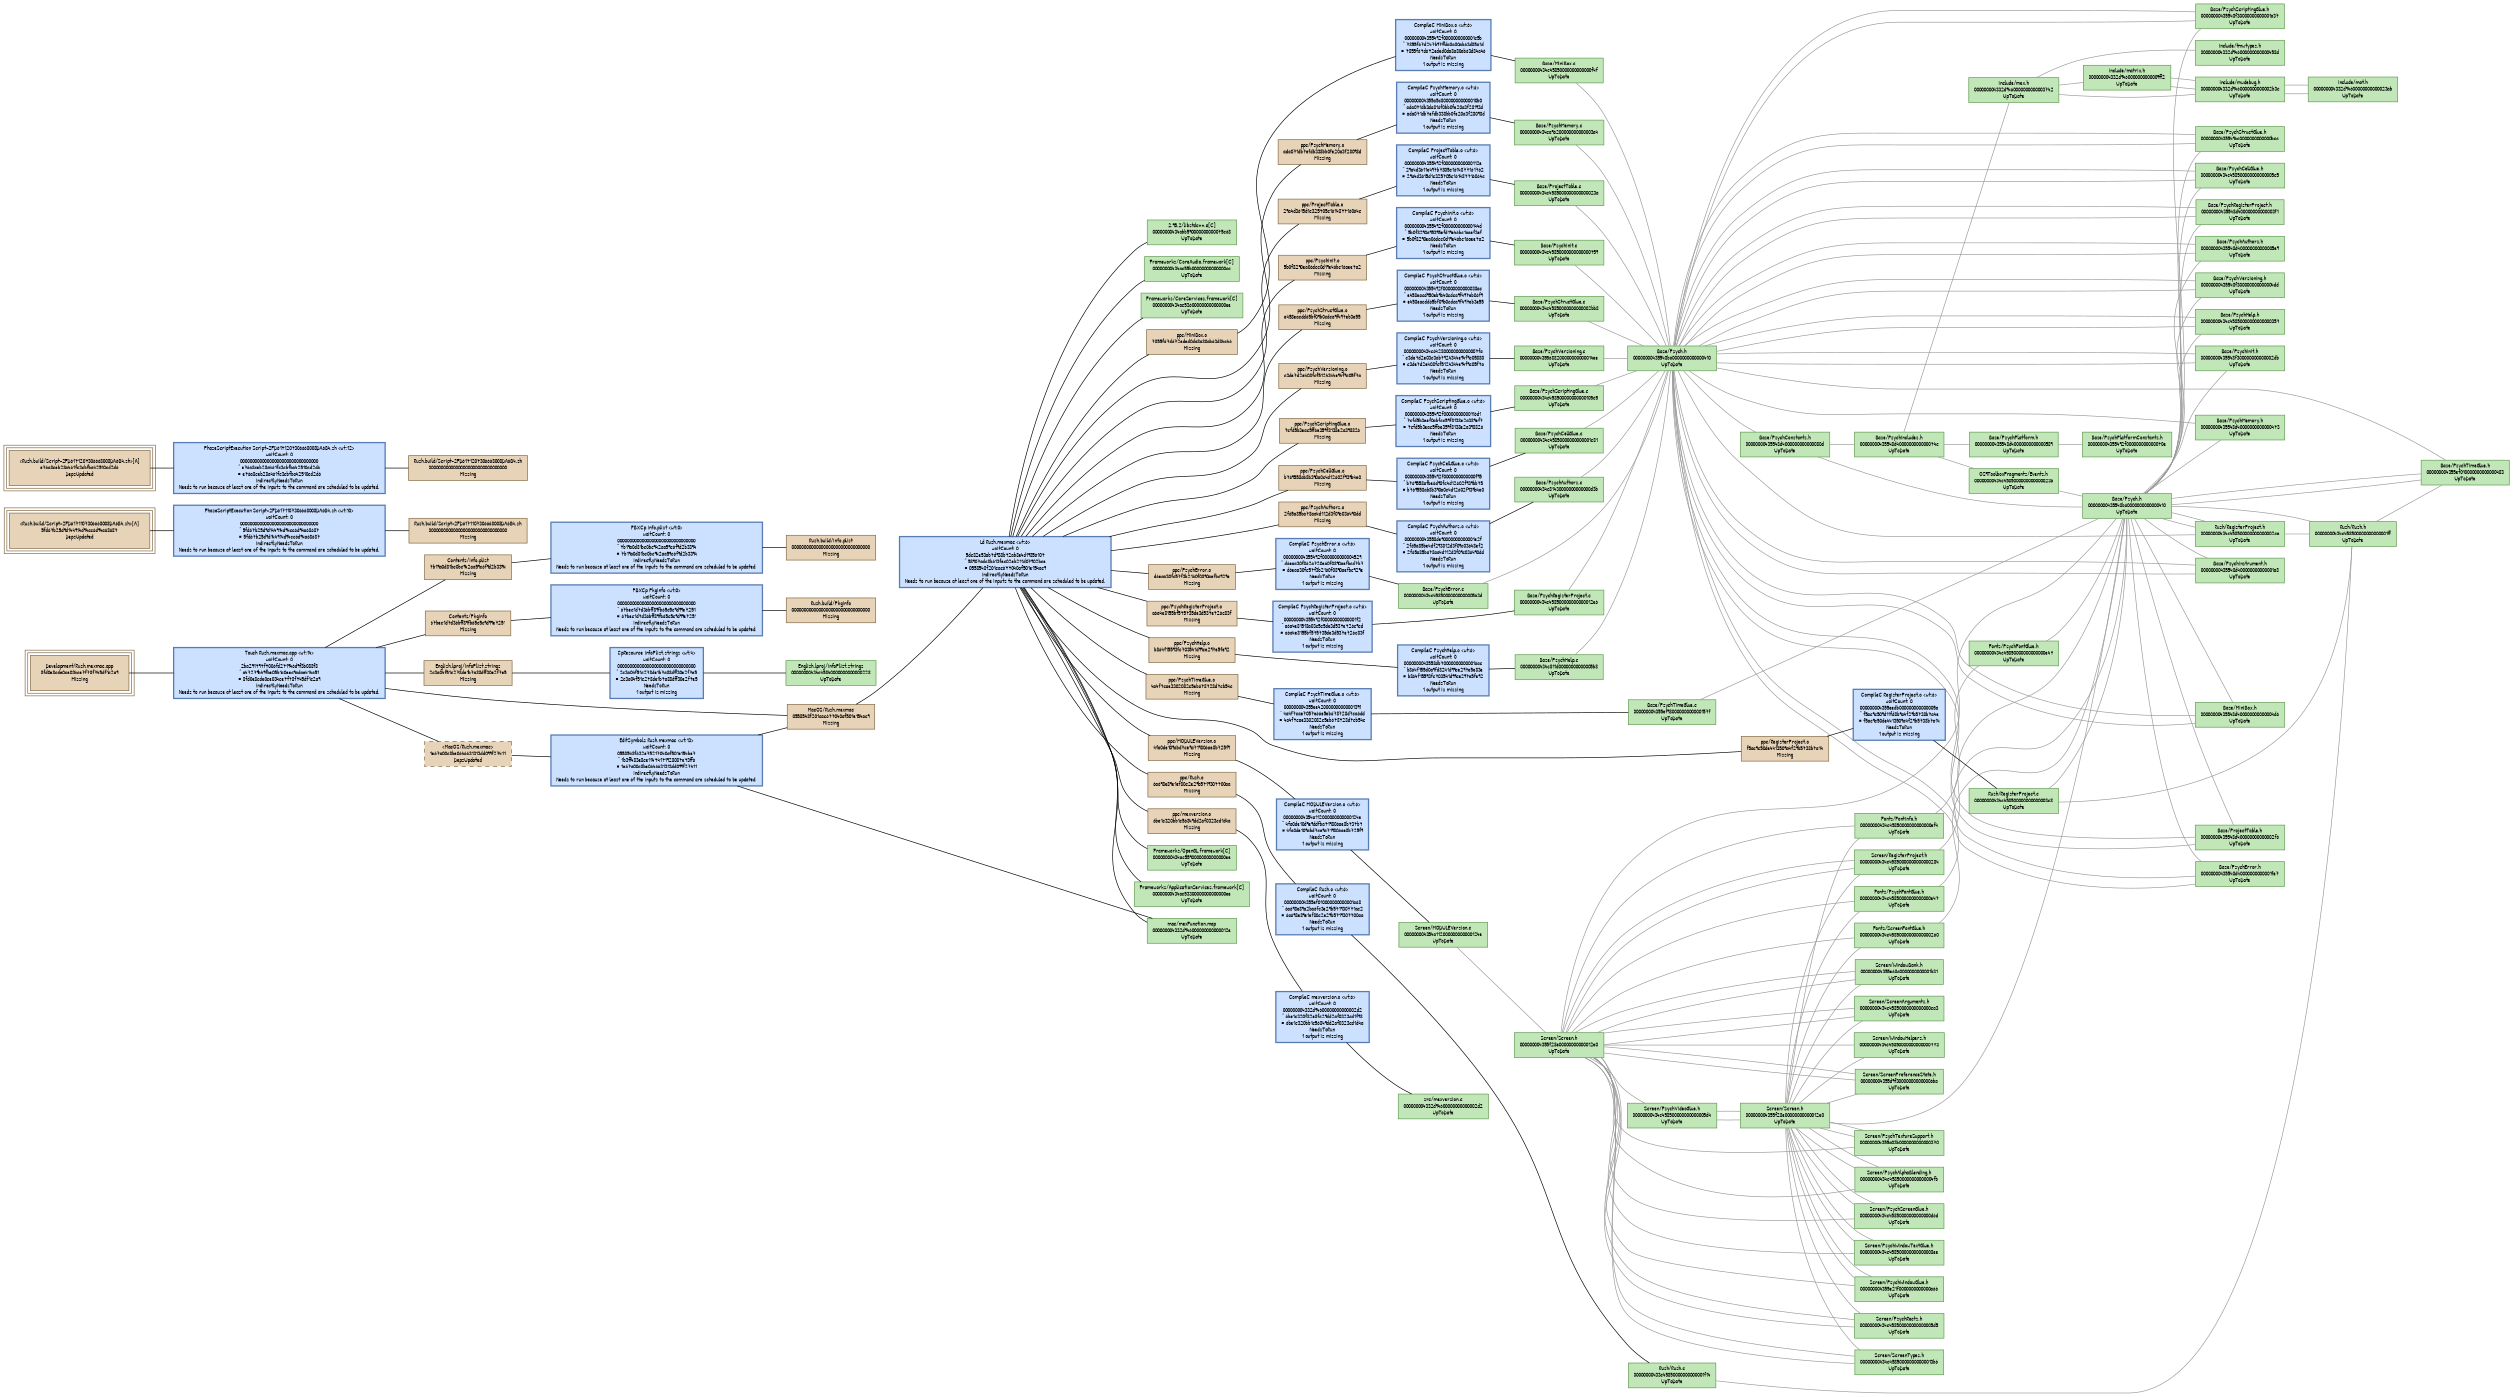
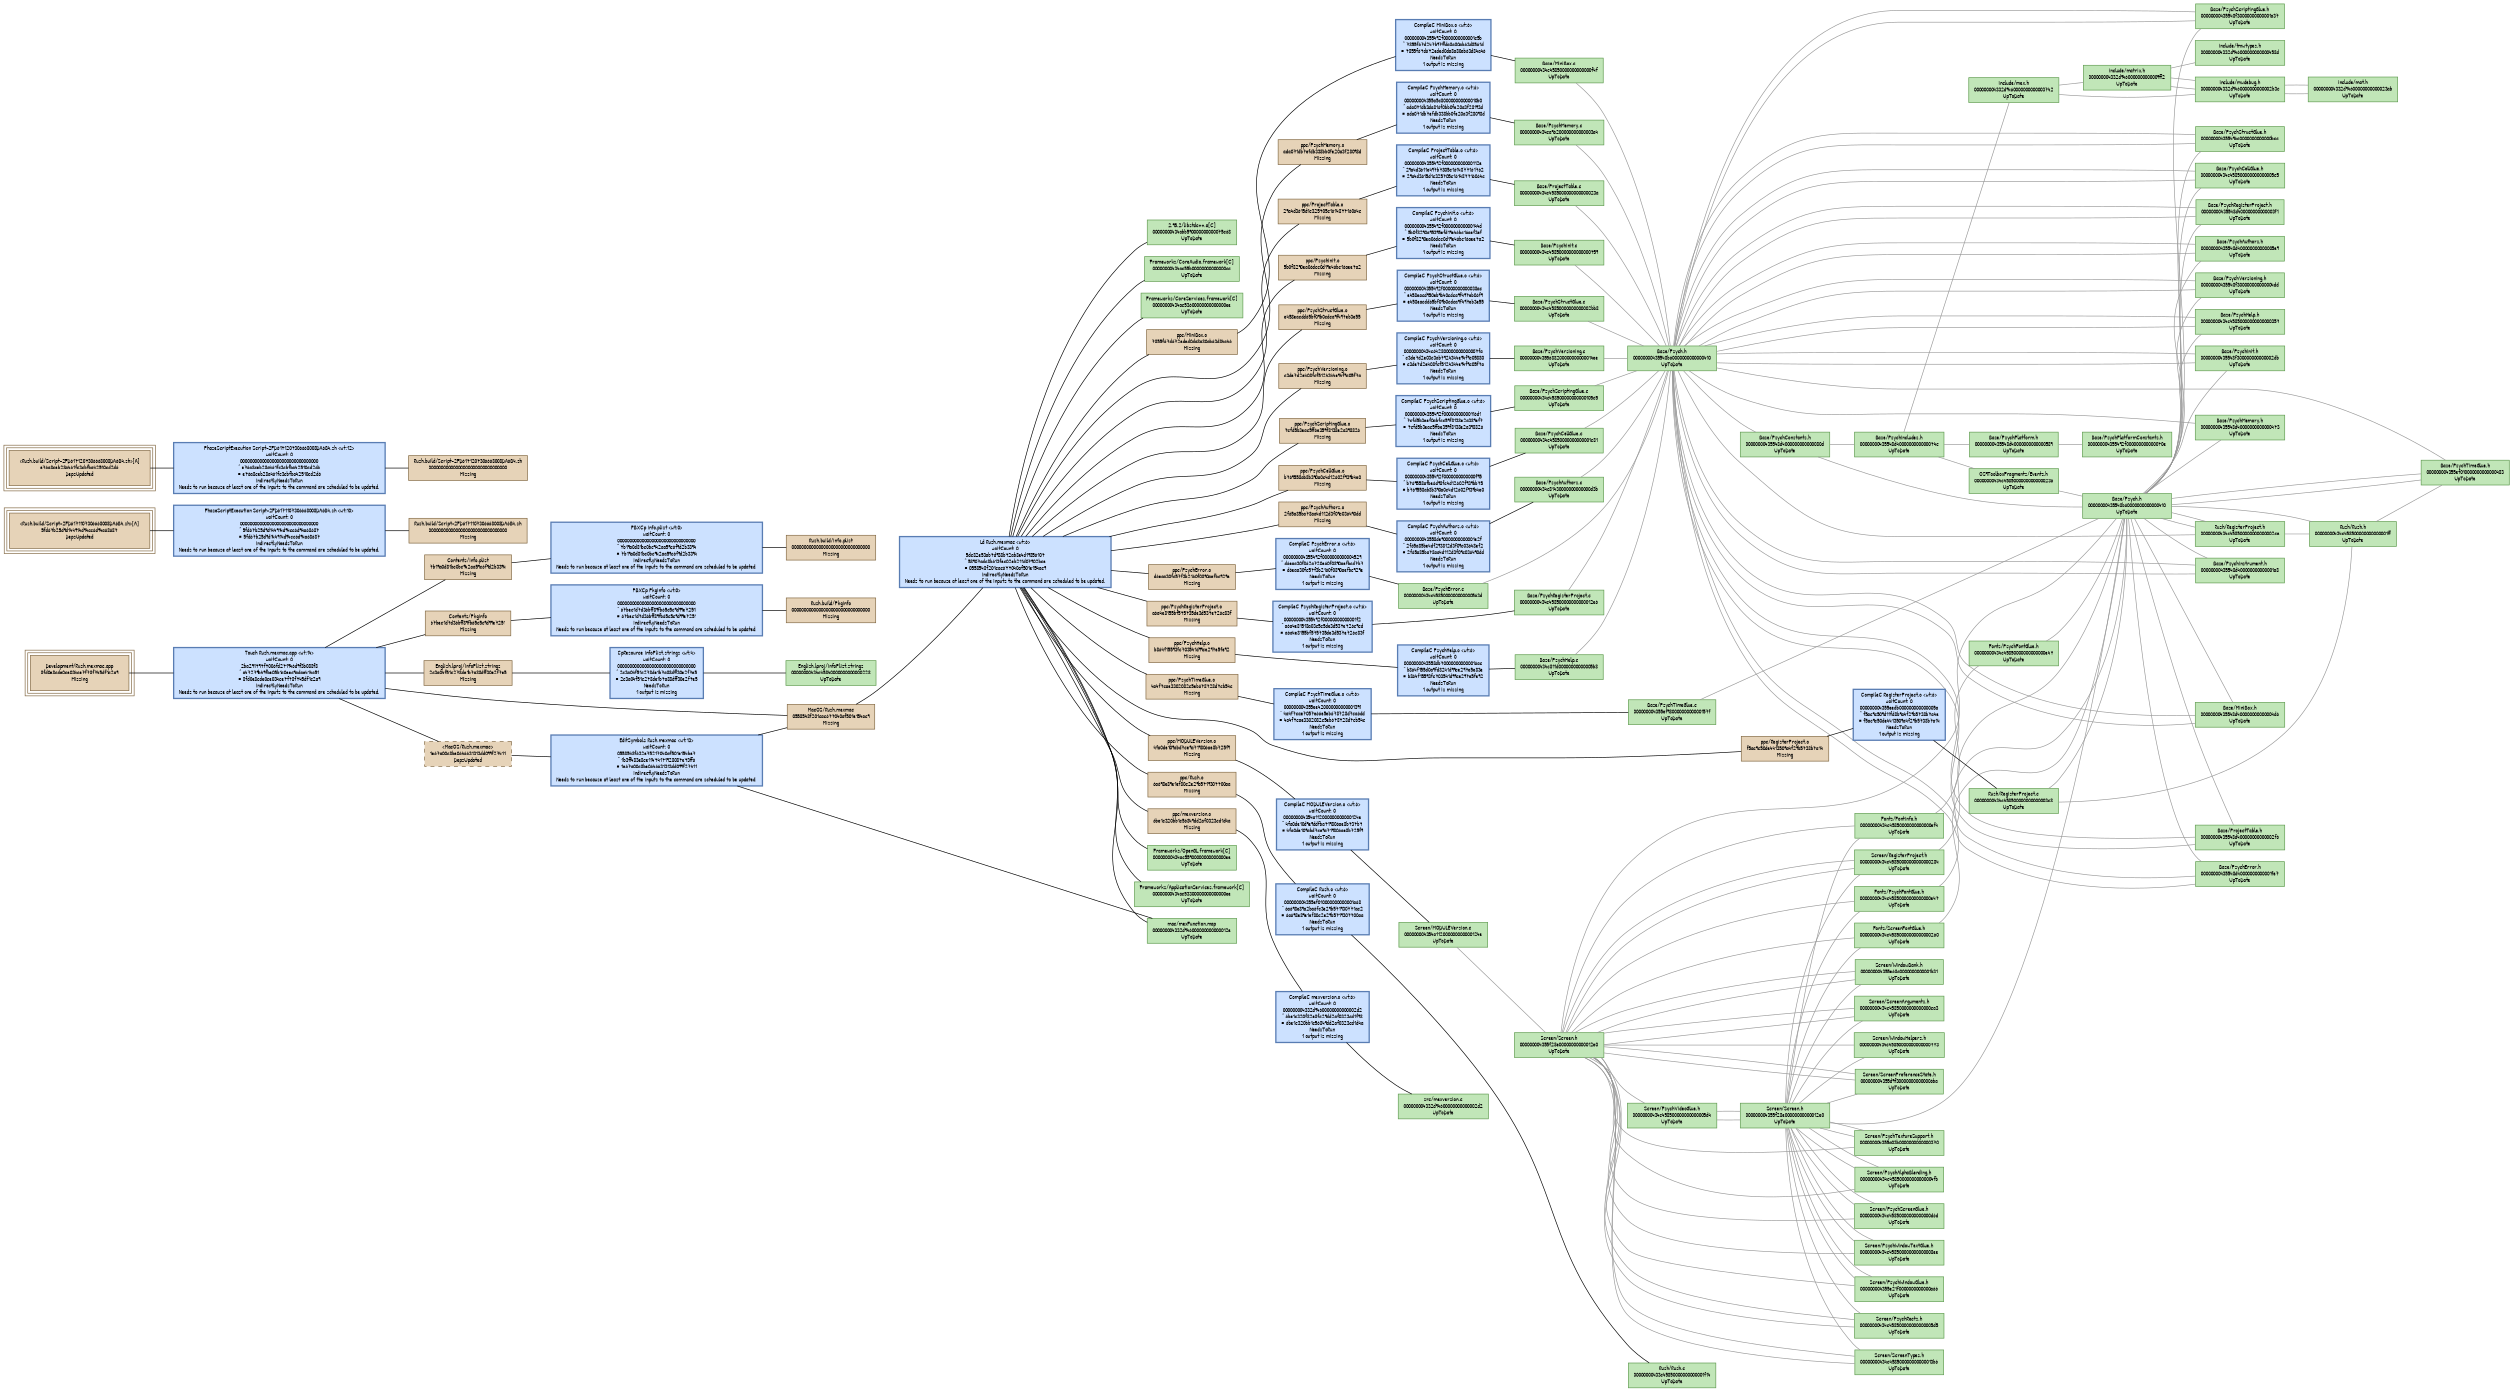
(2114, 54) -> (2187, 64)
(2263, 1200) -> none
